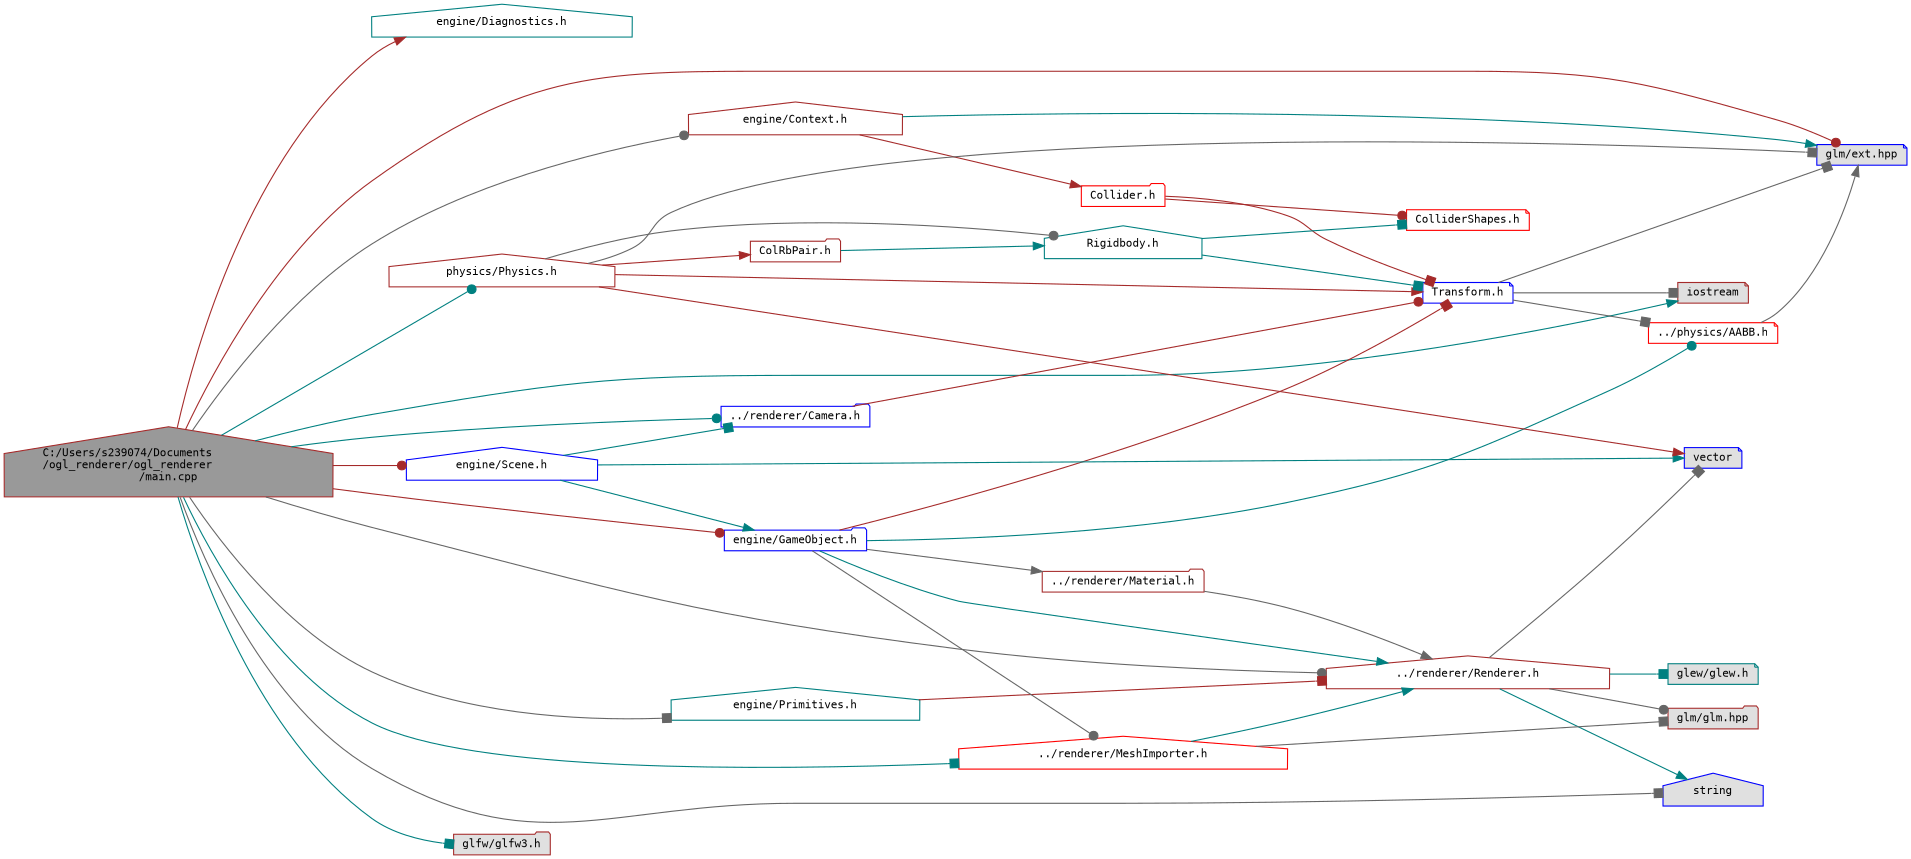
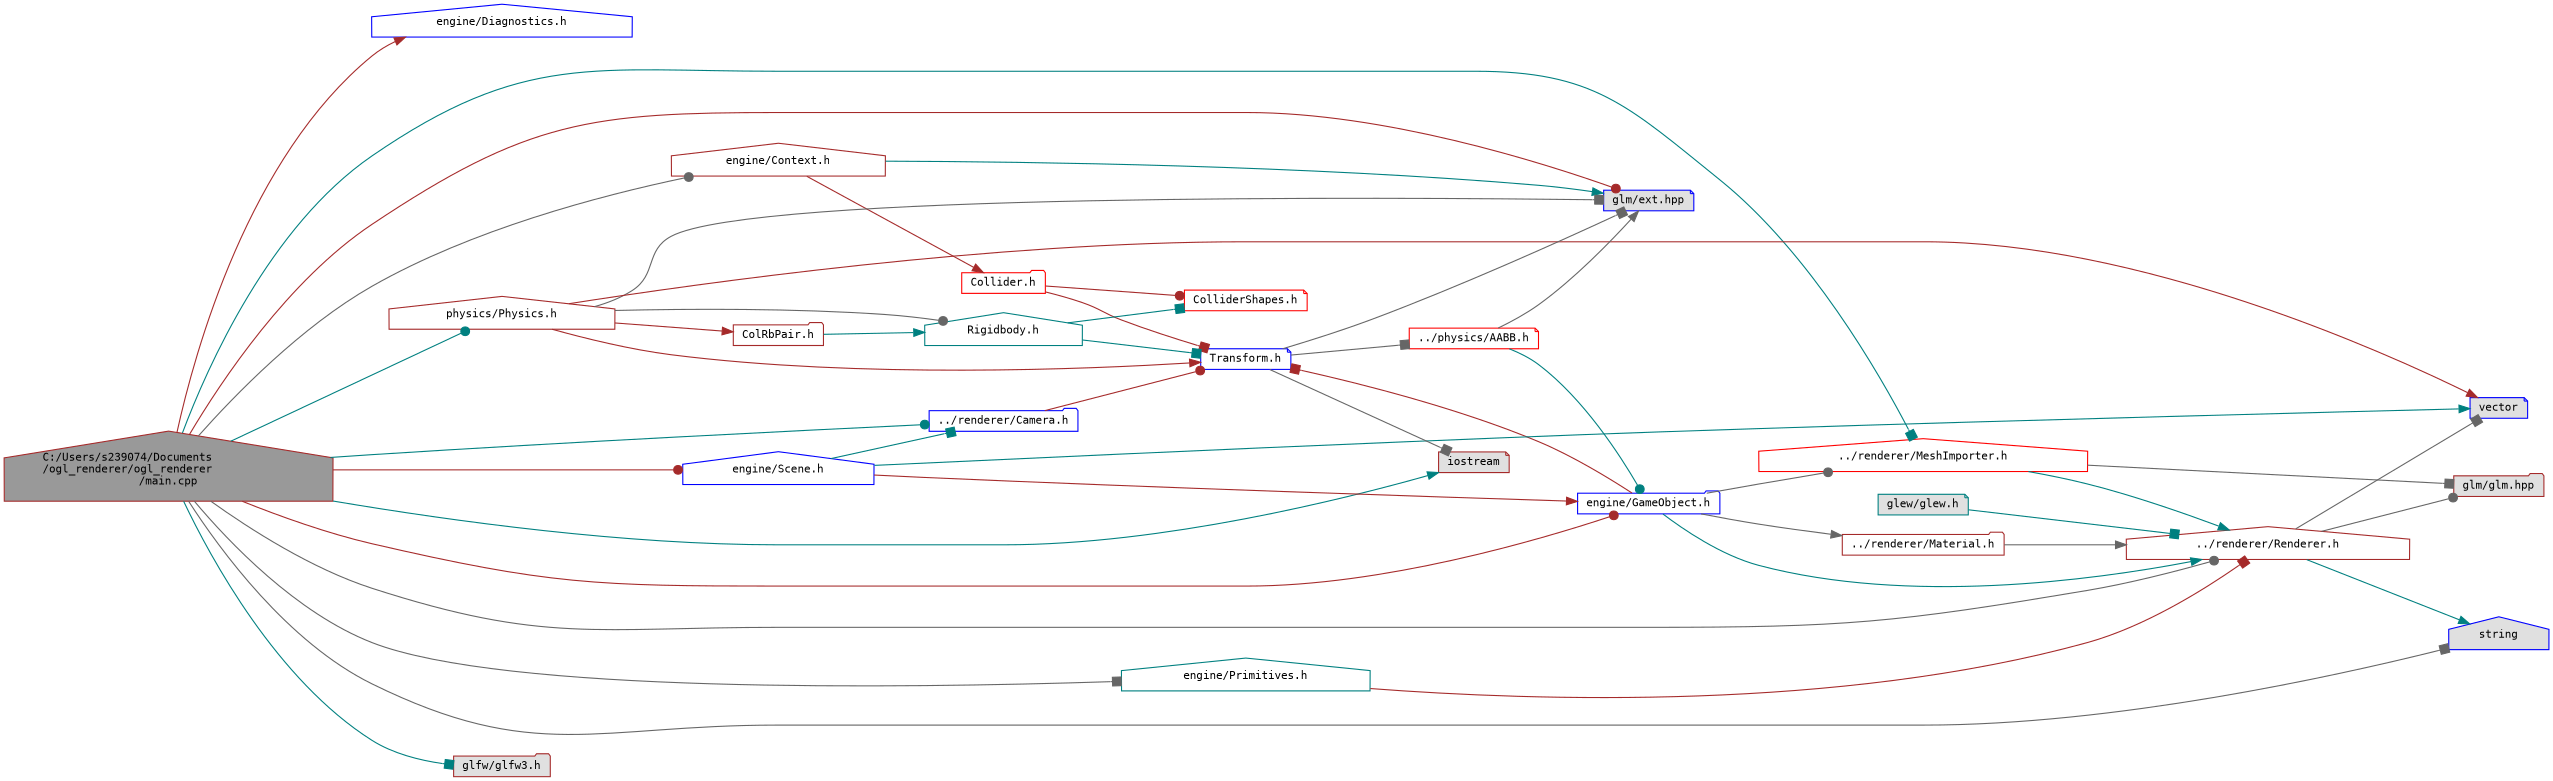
(502, 22) -> (502, 22)
(1291, 502) -> (1583, 407)
(652, 504) -> (1220, 489)
(1633, 674) -> (2068, 521)
